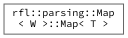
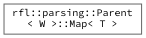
(64, 19) -> (73, 19)
